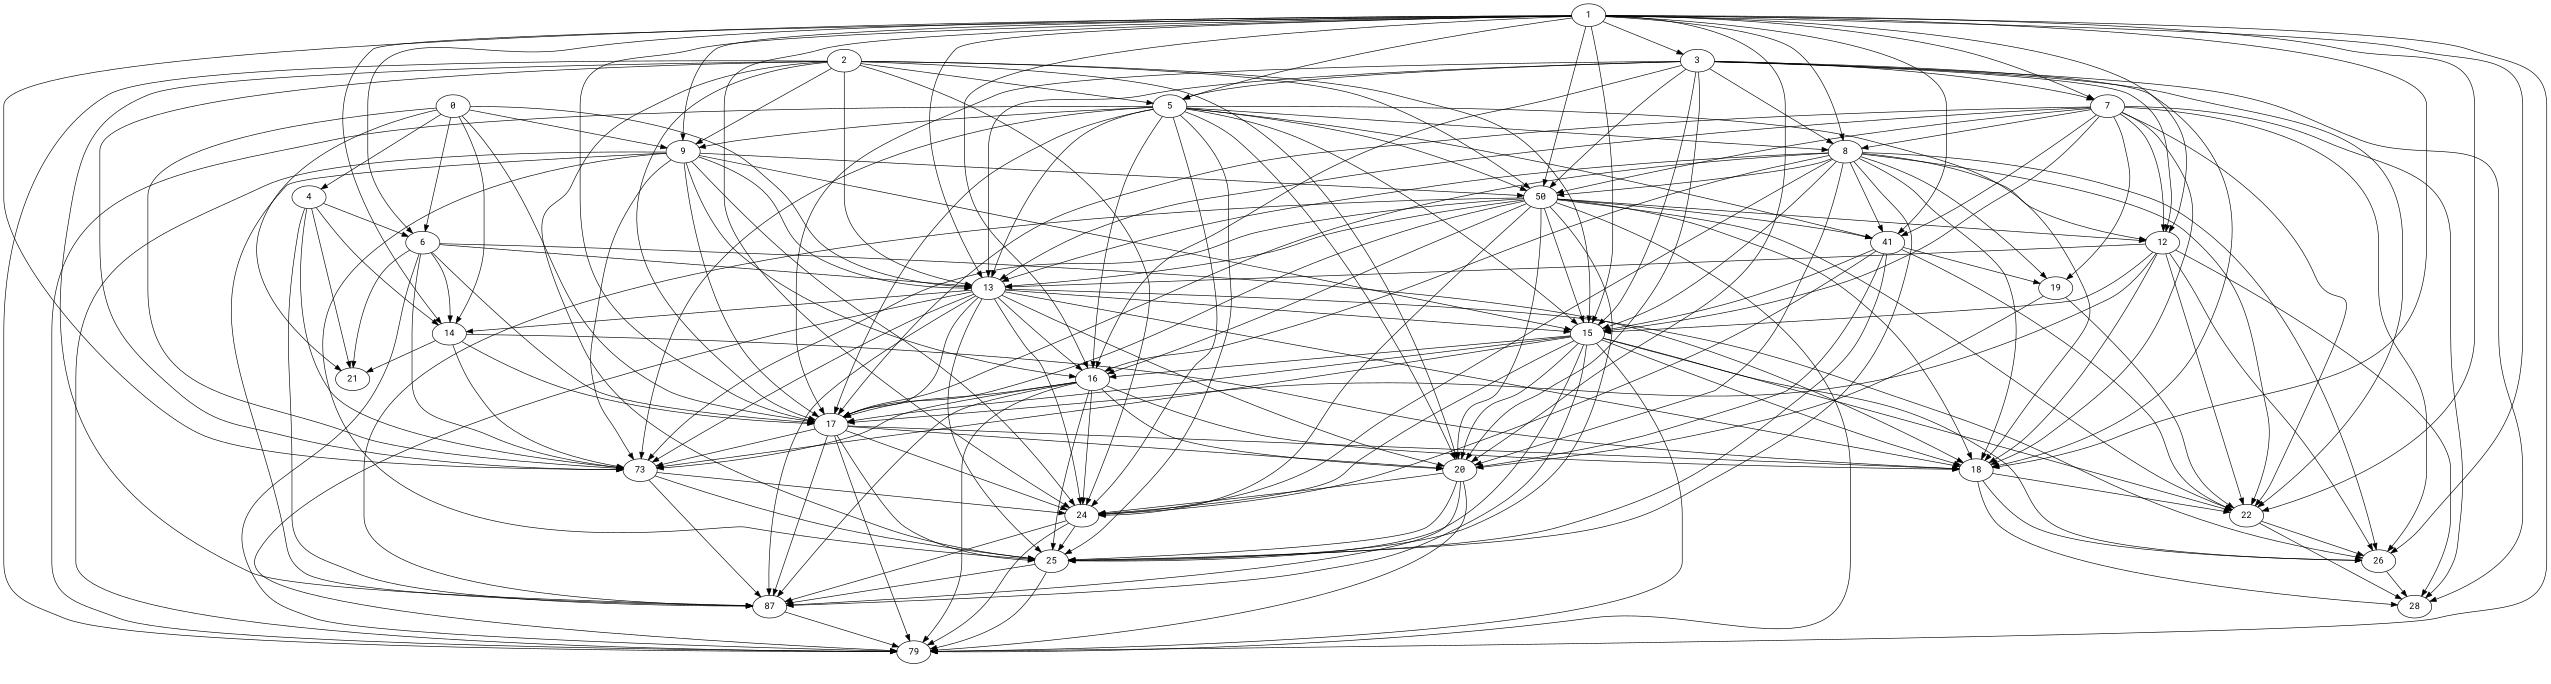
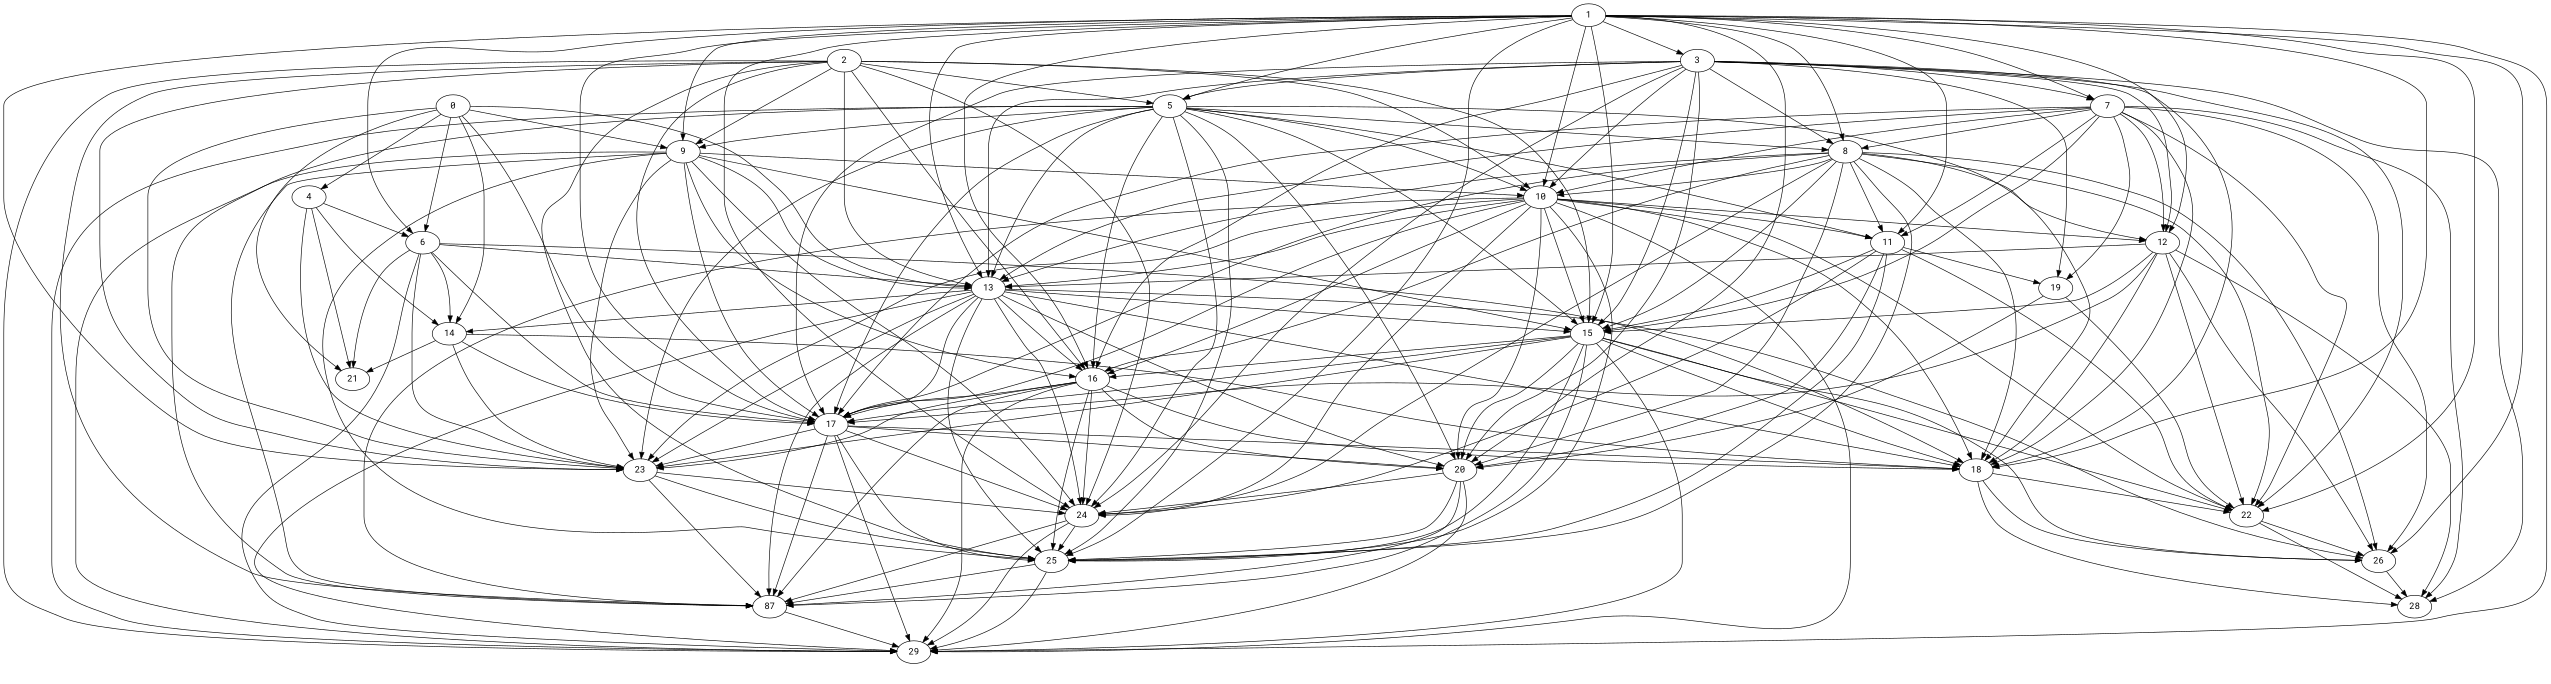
(821, 28) -> (1361, 332)
(1263, 136) -> (964, 219)
(1541, 197) -> (1541, 197)
(1954, 200) -> (1961, 89)
(1888, 243) -> (1888, 243)
(1362, 458) -> (1368, 255)
(640, 470) -> (640, 470)
(352, 571) -> (206, 218)
(914, 652) -> (914, 652)
